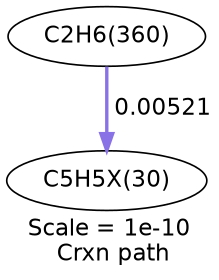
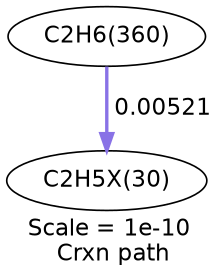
(107, 181) -> (107, 181)
